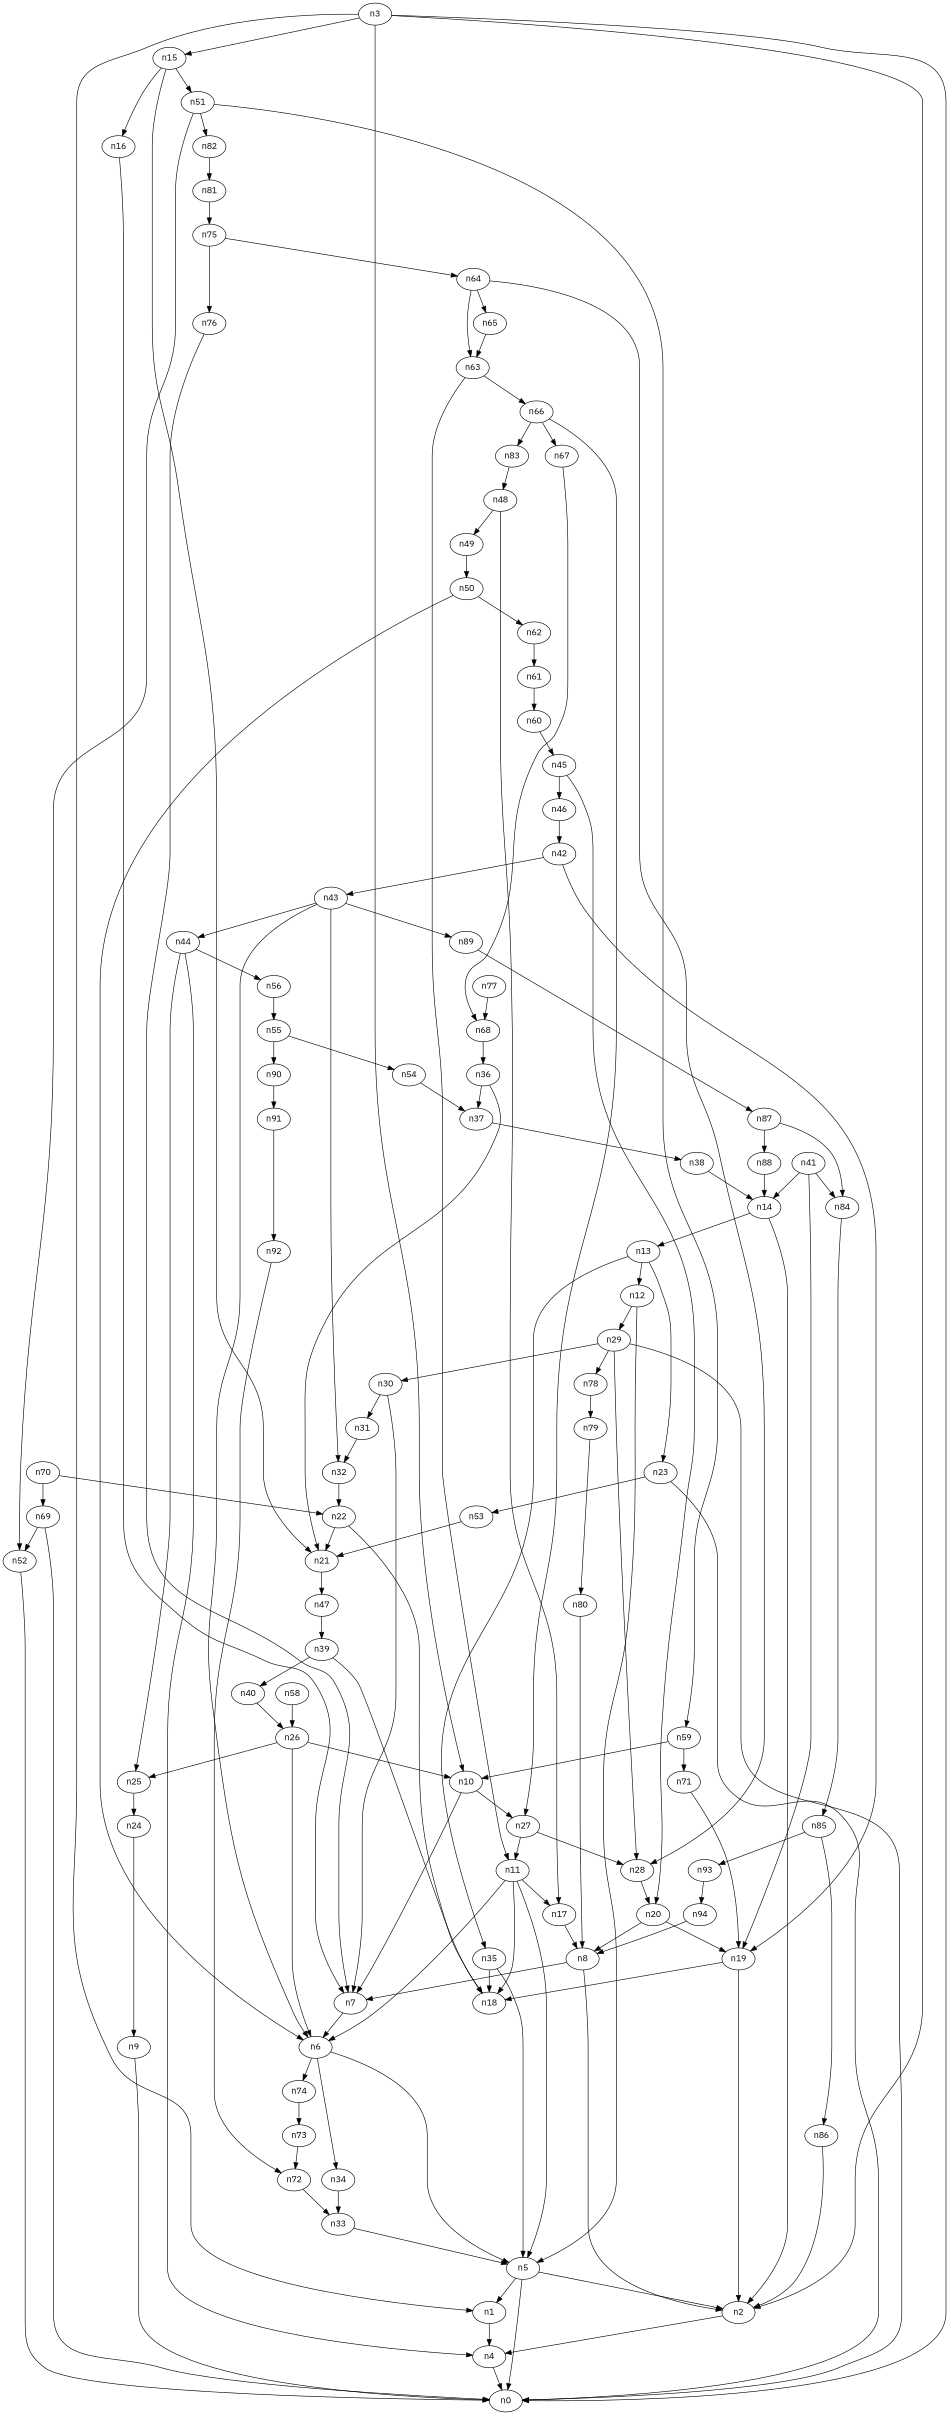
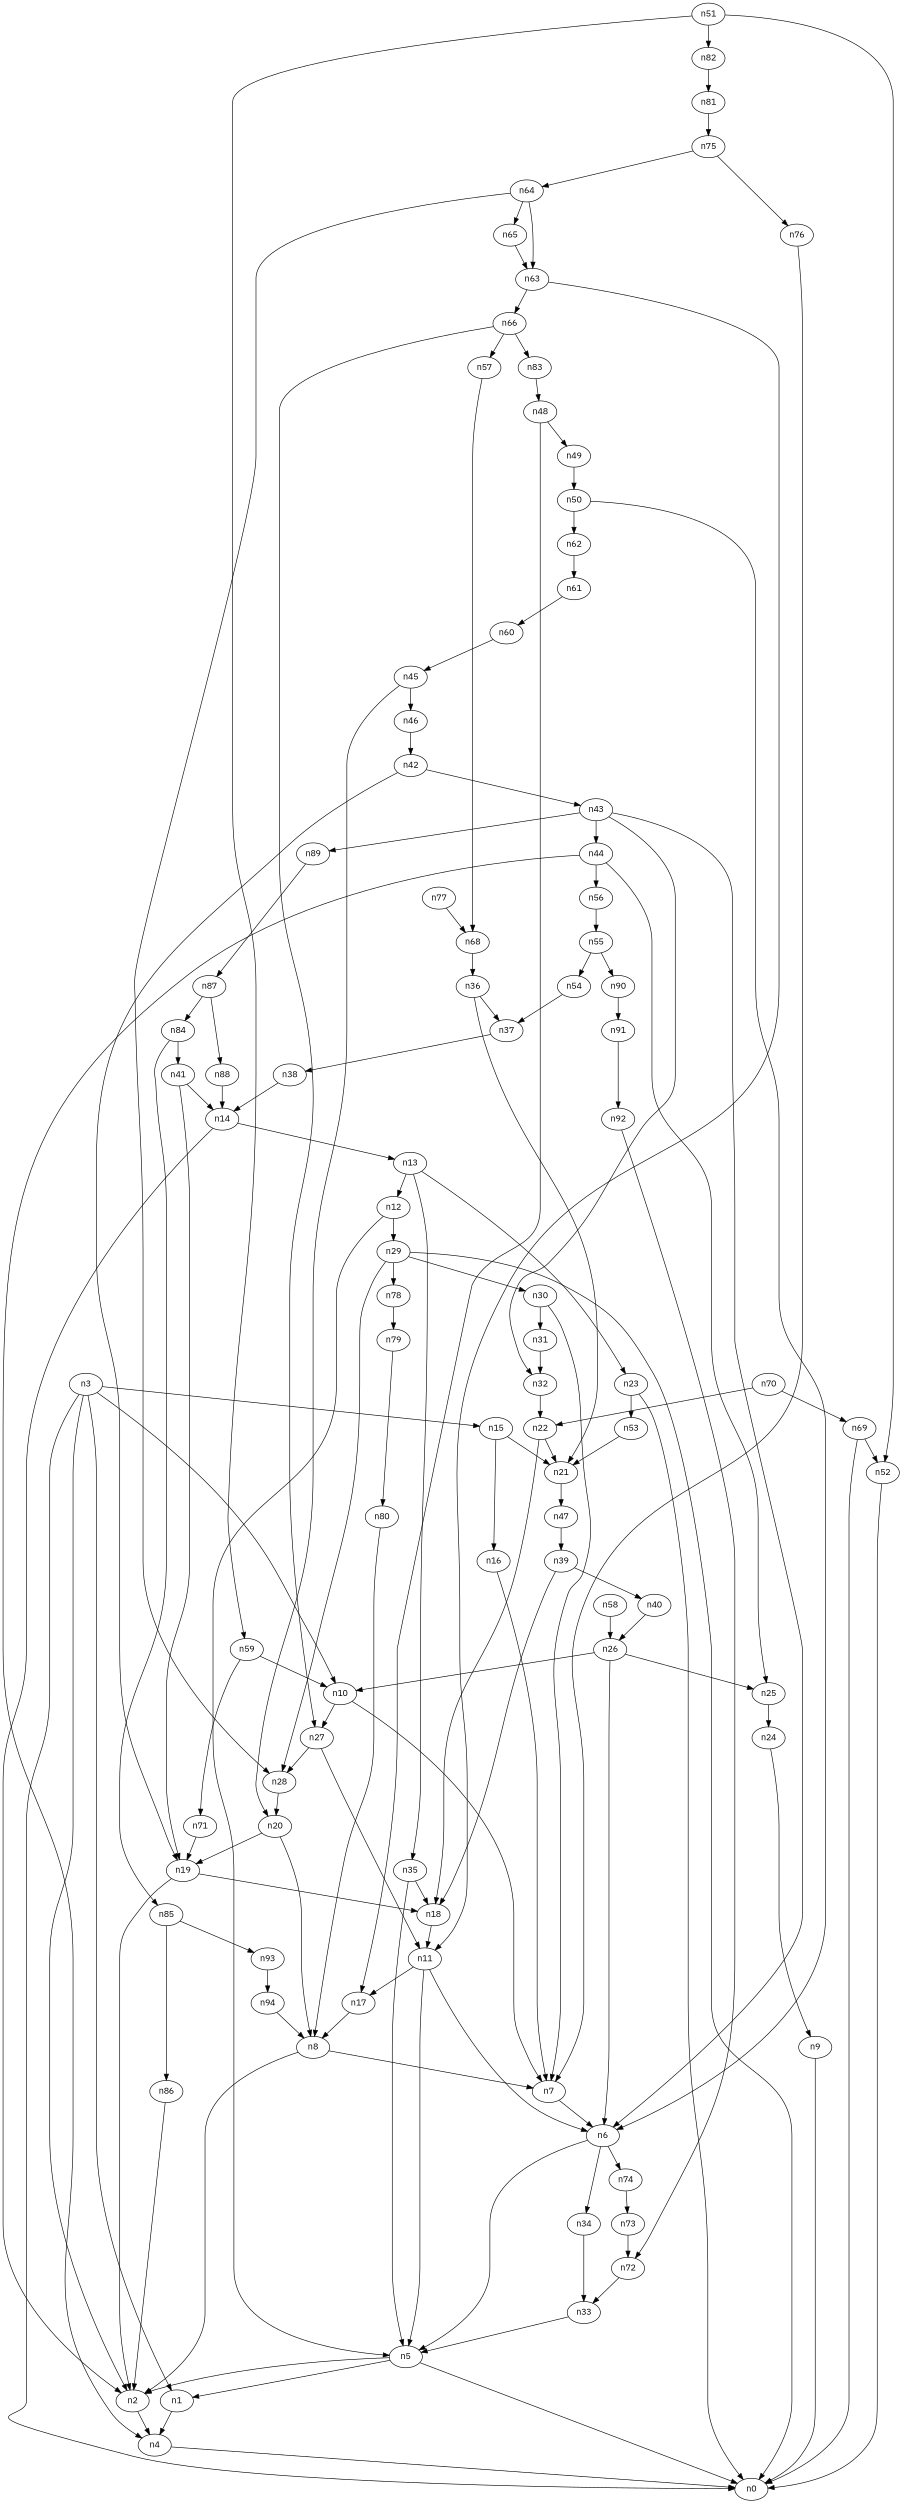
(182, 78) -> none
(562, 456) -> (484, 368)
(823, 1183) -> (178, 1050)
(515, 1936) -> (430, 1934)
